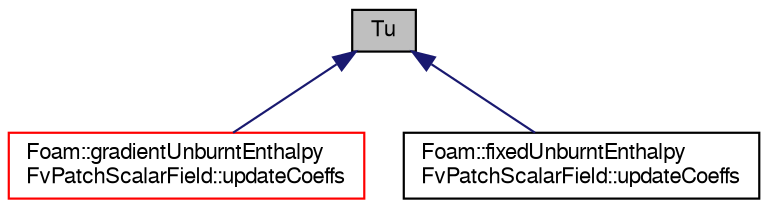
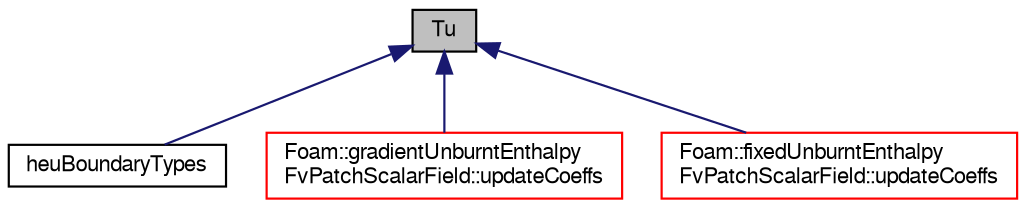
none -> (117, 166)
(582, 166) -> (839, 166)
